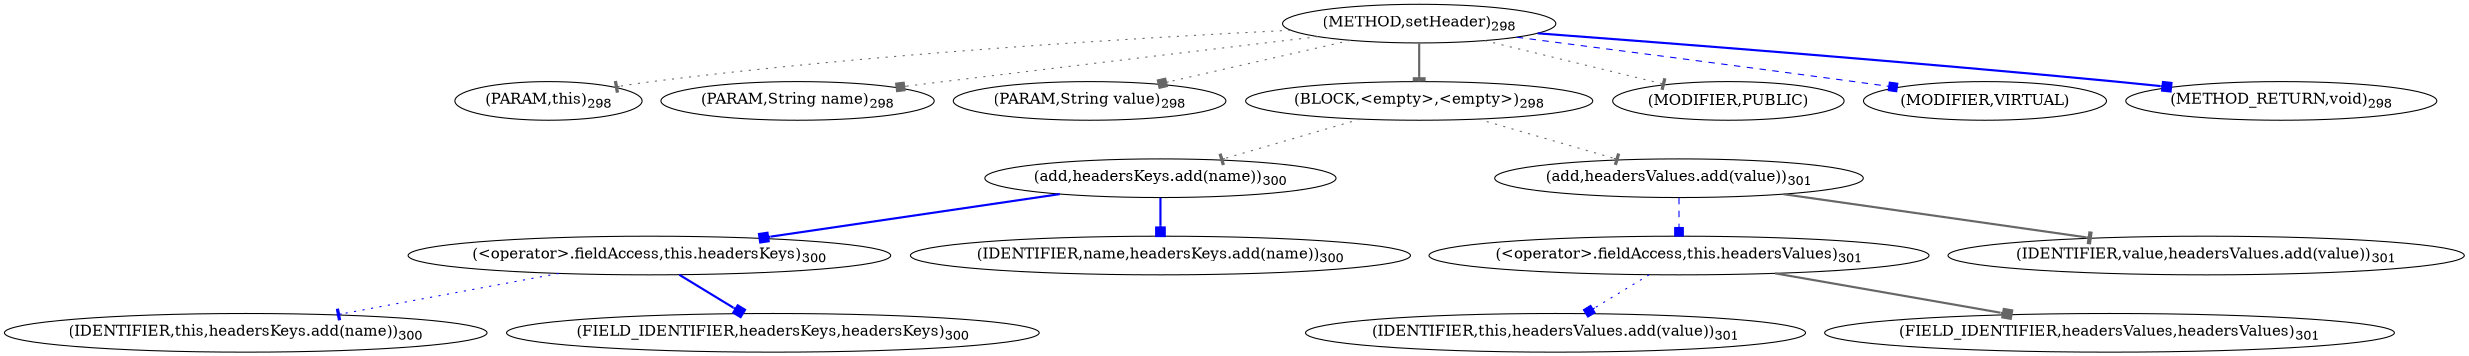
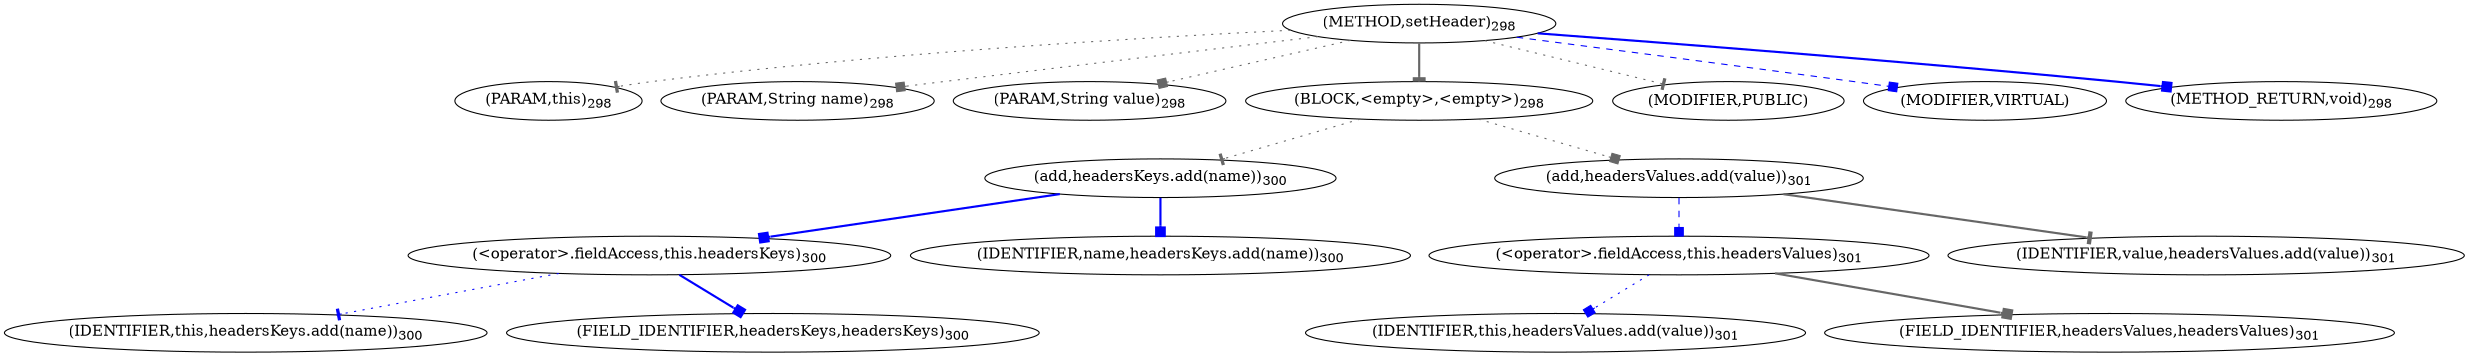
(1546, 139) -> (1543, 138)
